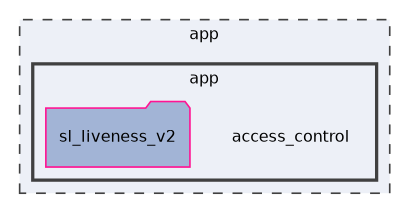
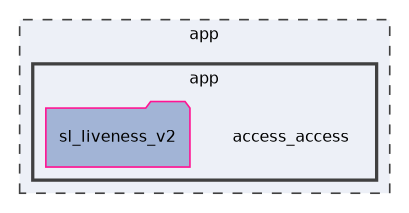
(291, 138) -> (291, 138)
